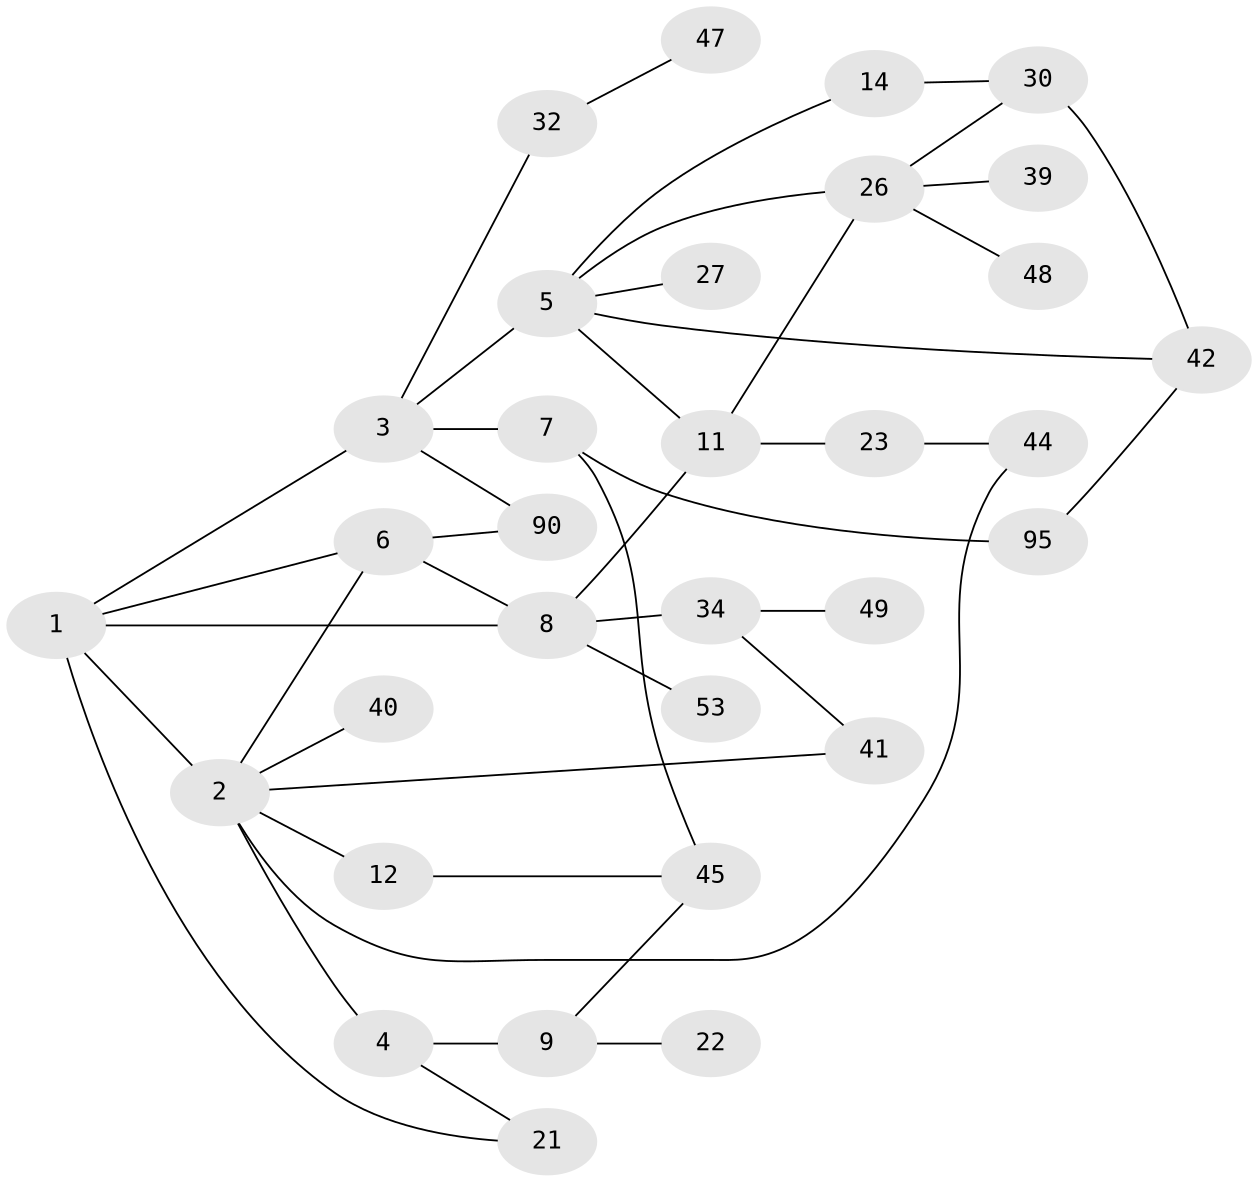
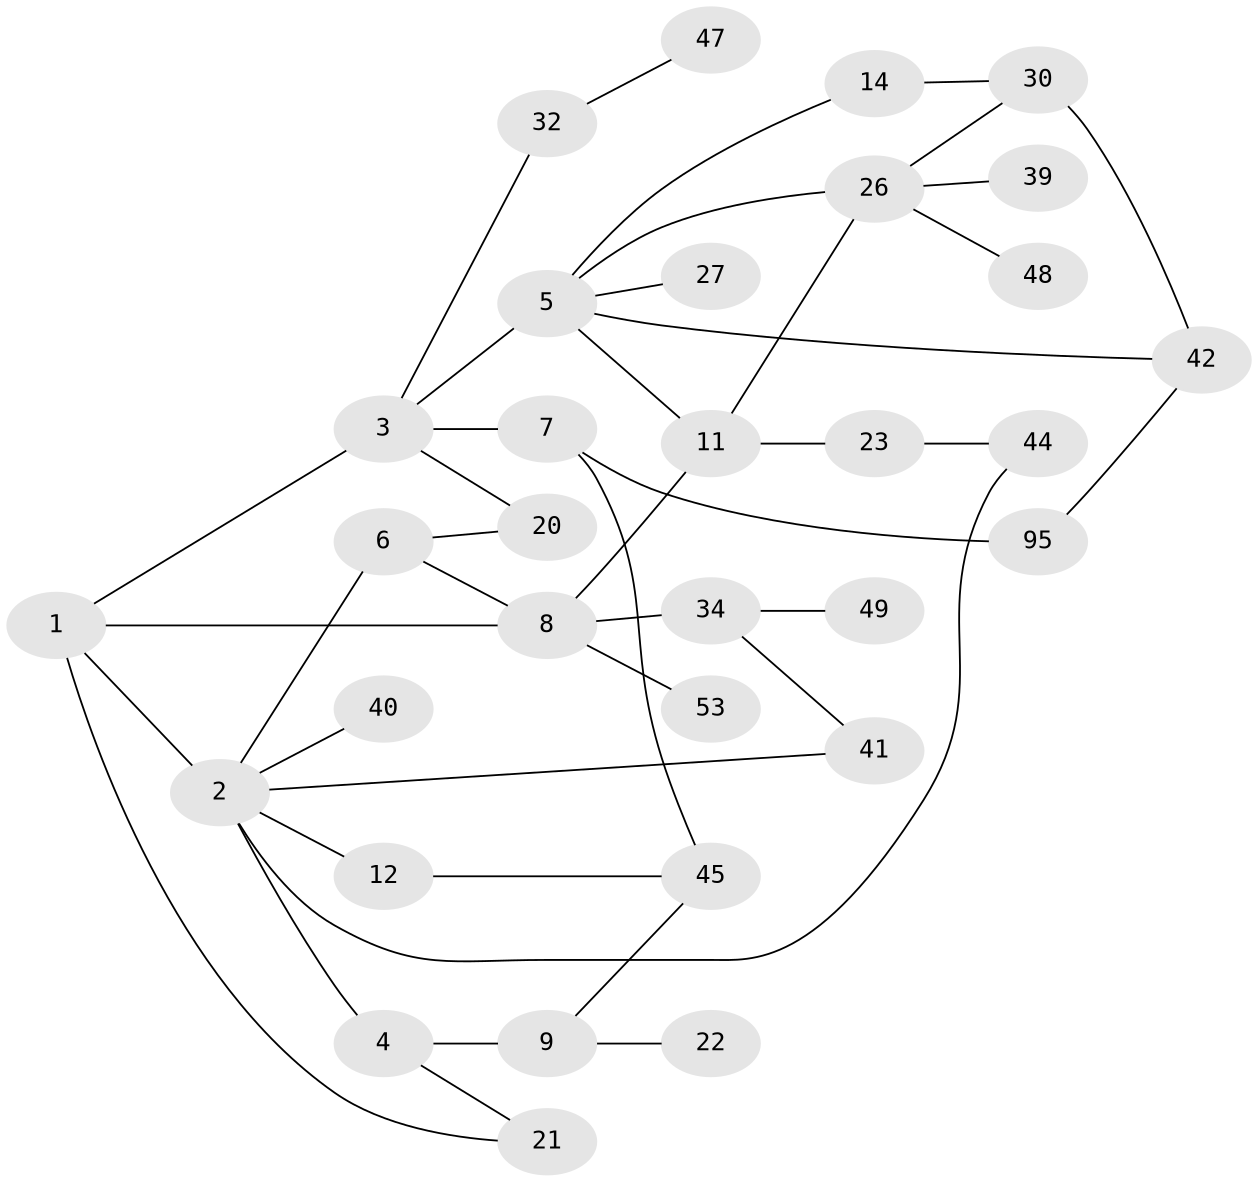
(547, 527) -> (547, 527)
(220, 584) -> none
